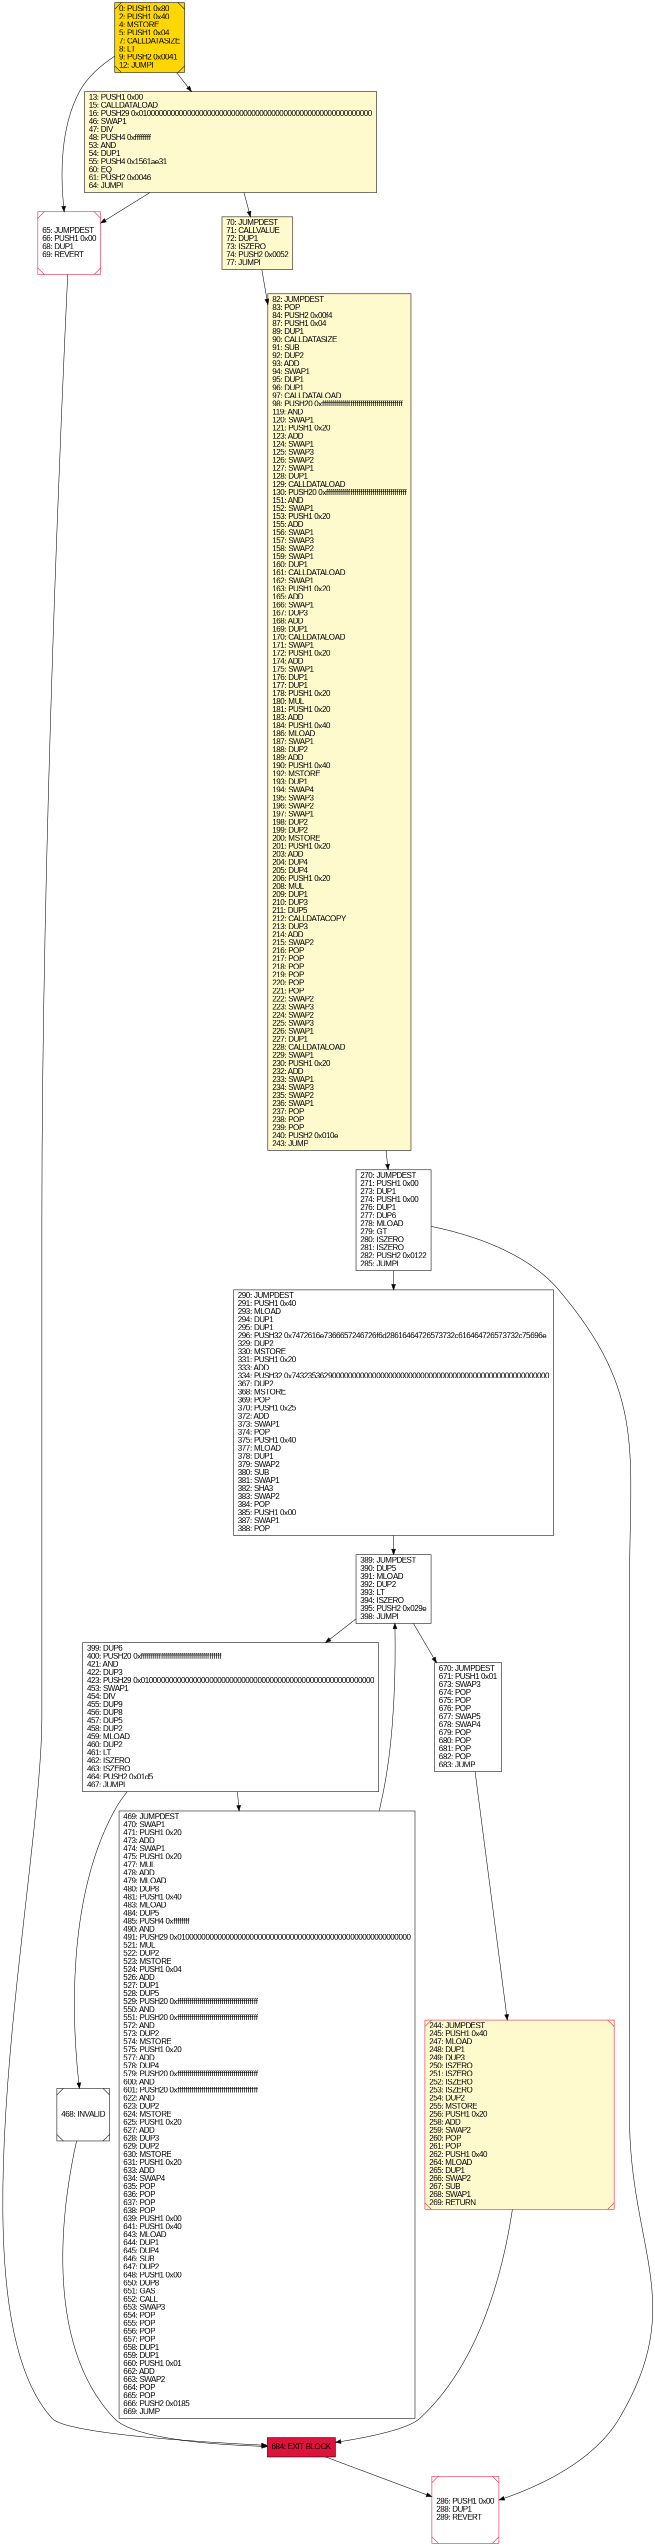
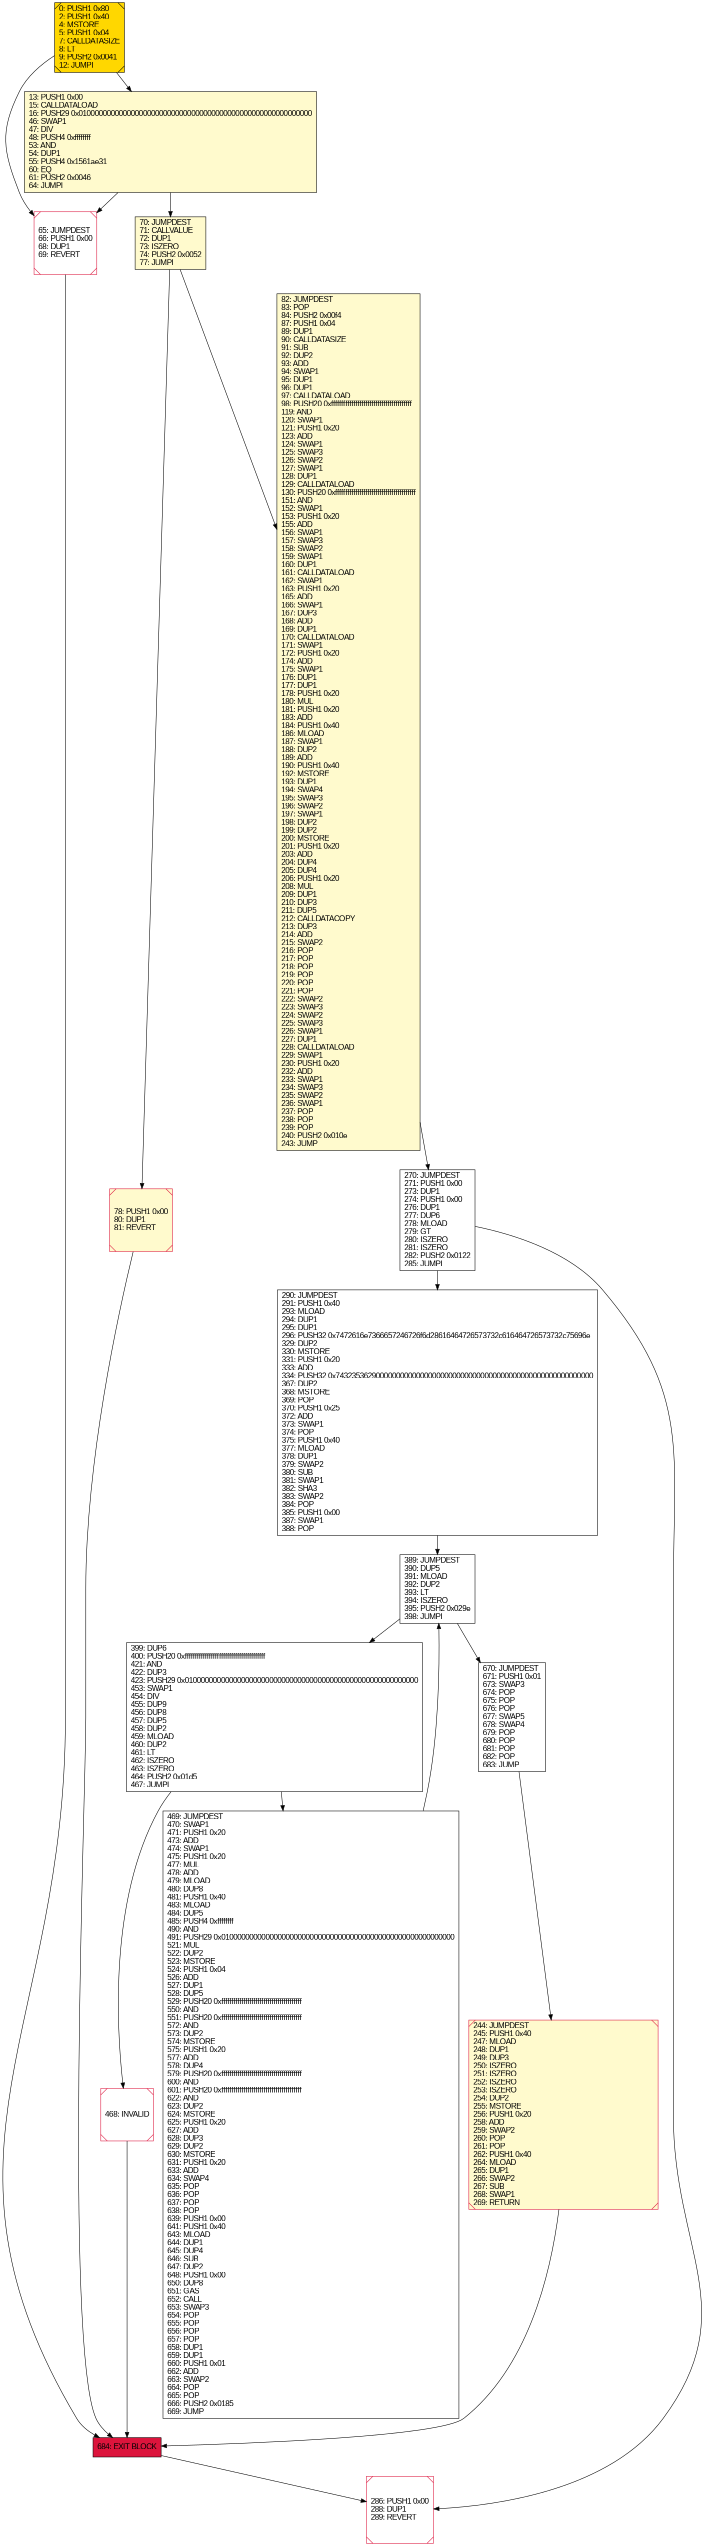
none -> (141, 1220)
(83, 2115) -> (127, 2115)
